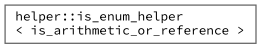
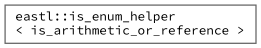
(131, 24) -> (131, 24)
